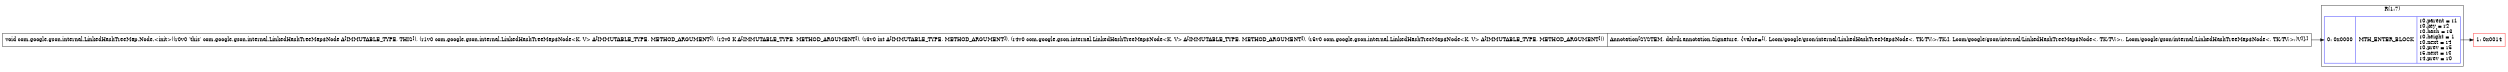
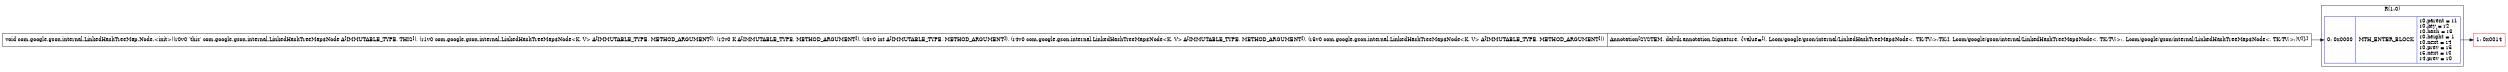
(2392, 10) -> (2392, 10)
